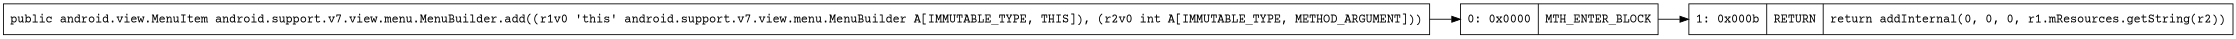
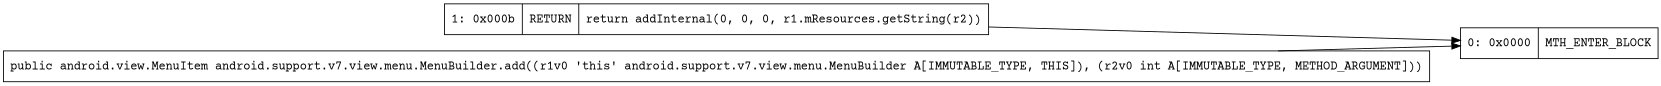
(1669, 19) -> (1220, 34)
